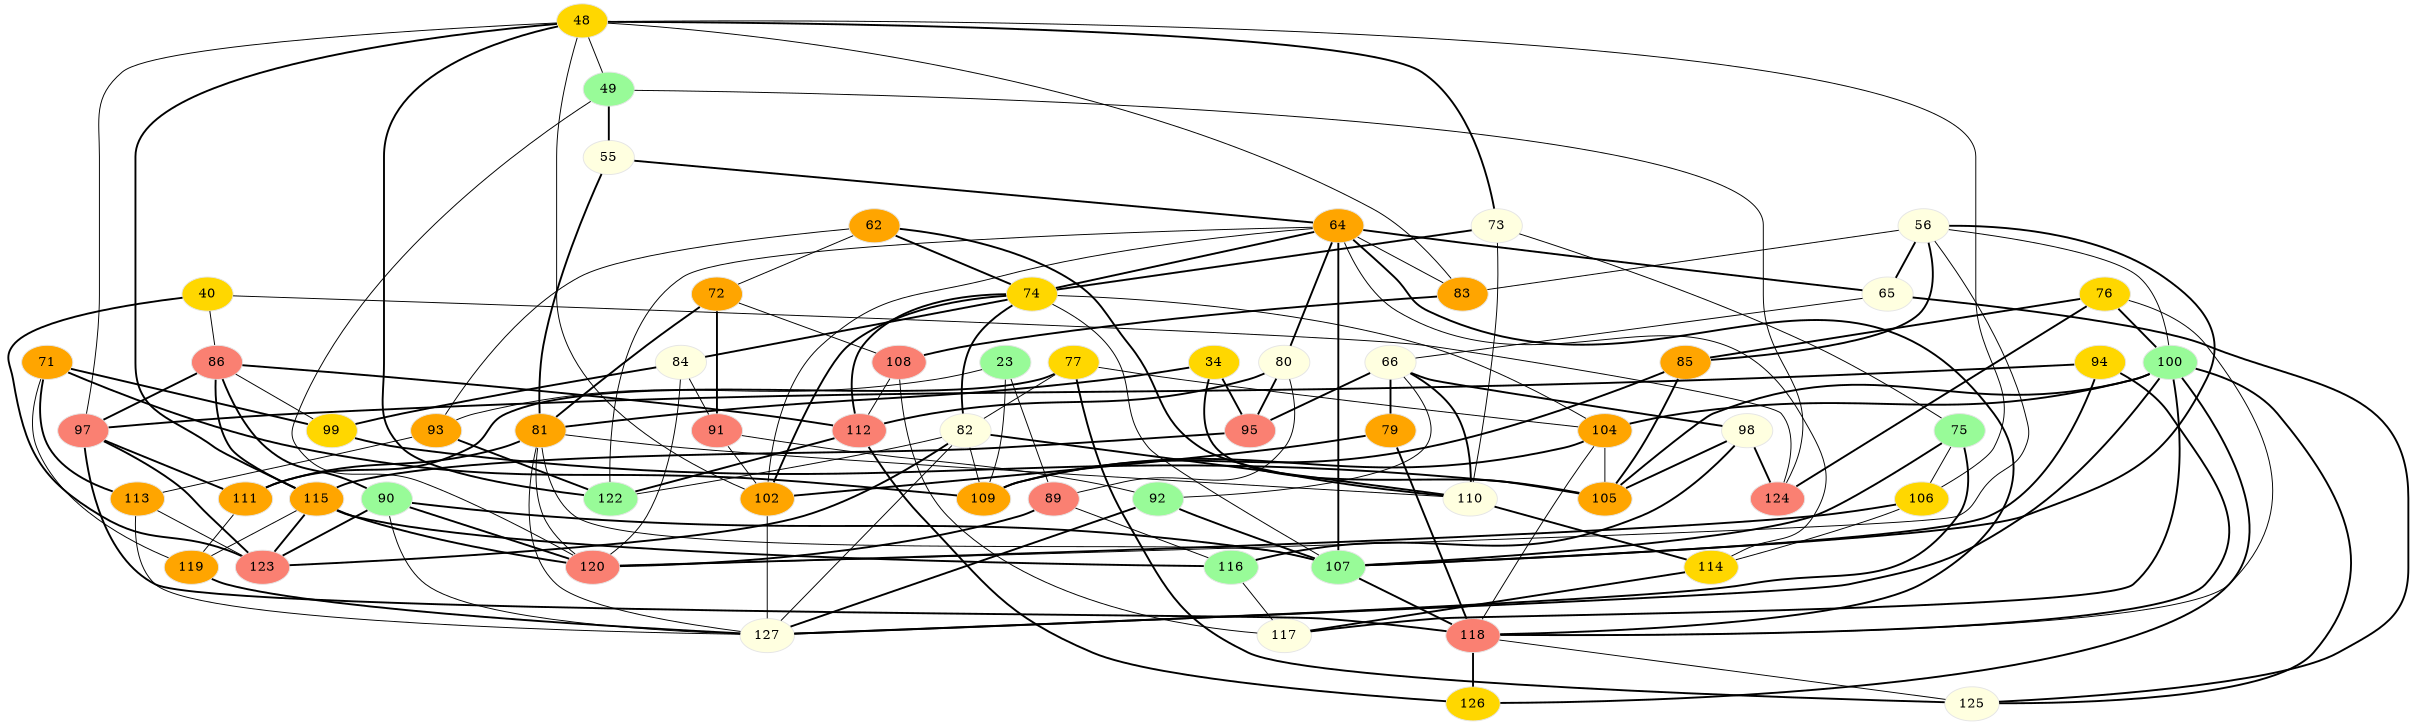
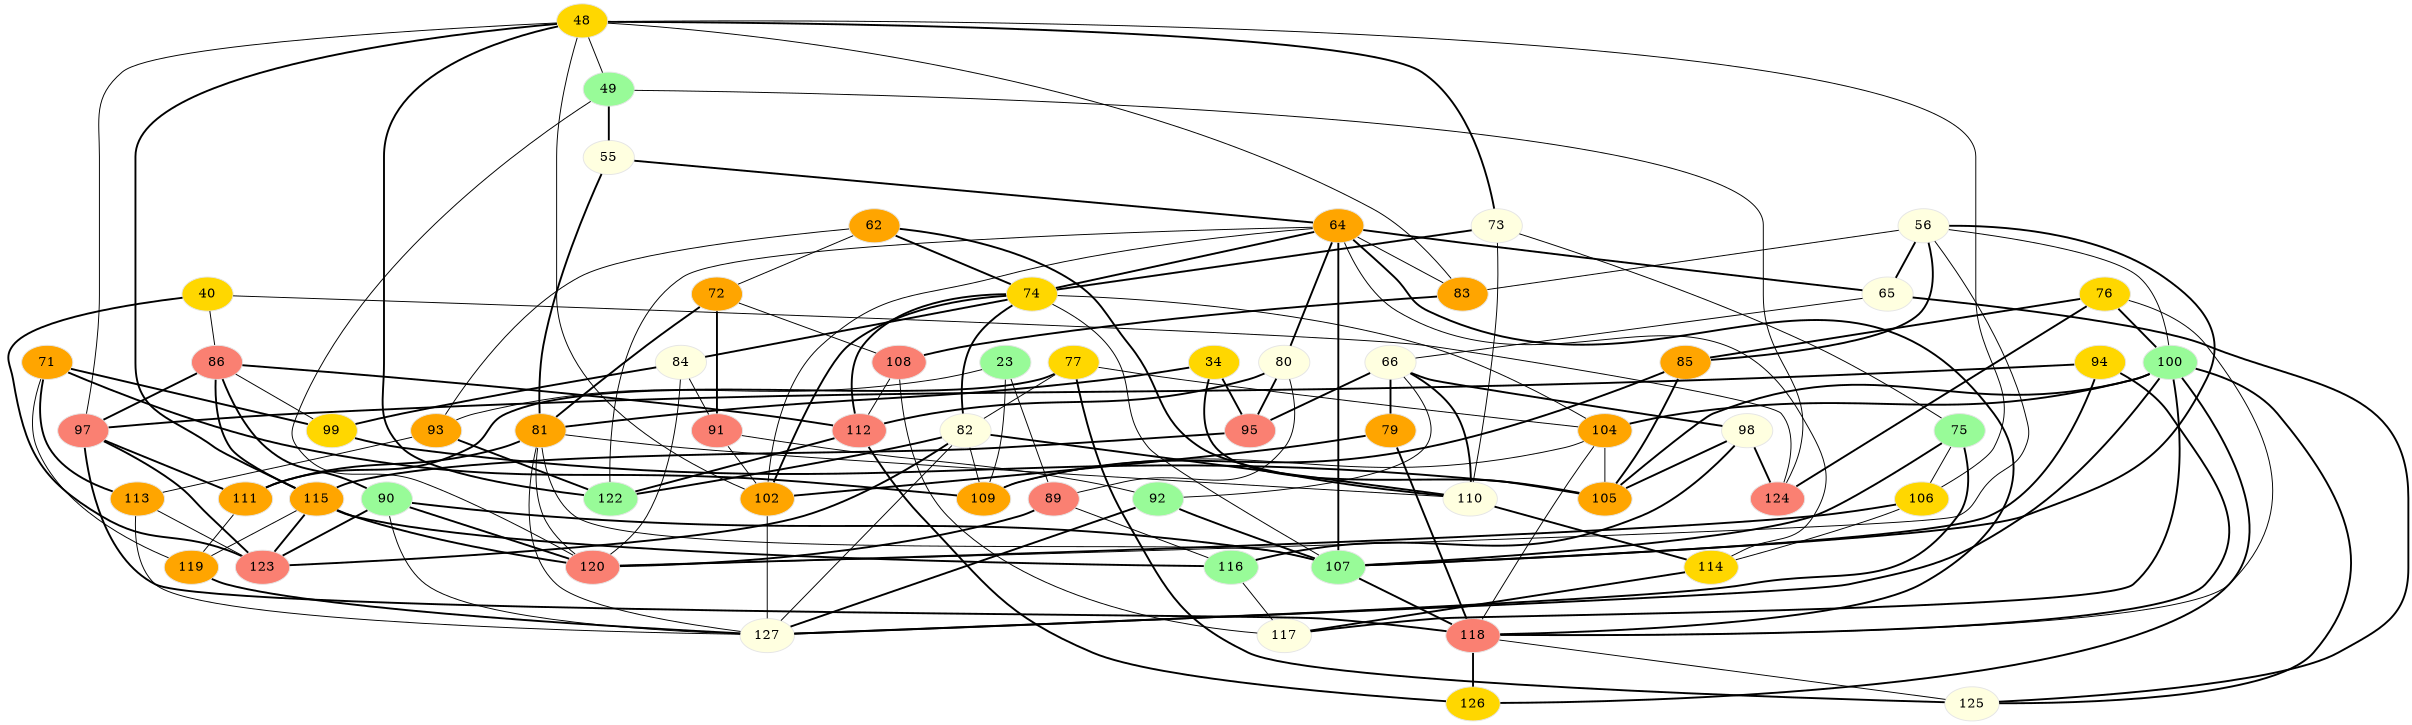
(797, 466) -> (797, 466)
(1425, 466) -> (1425, 466)
